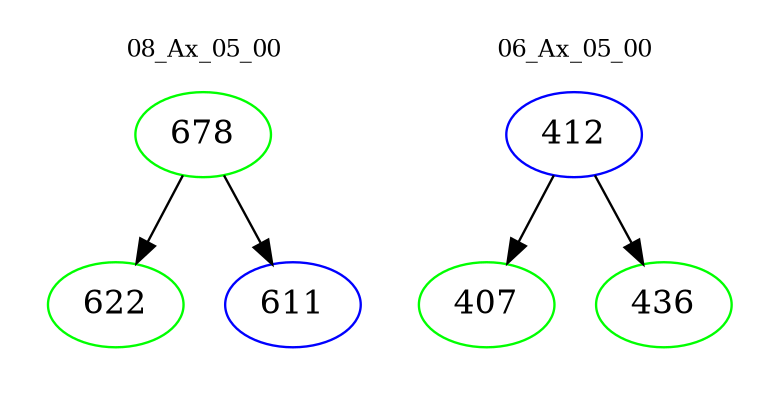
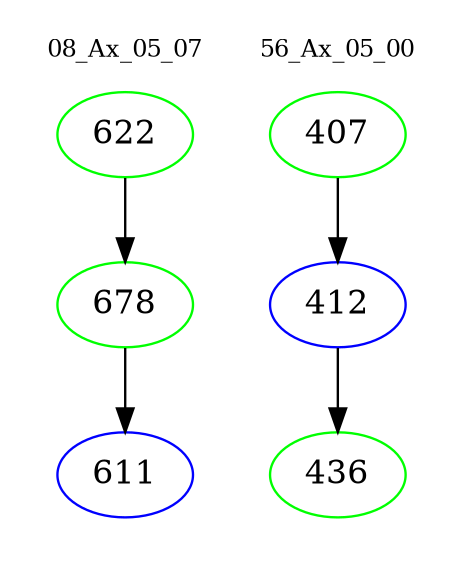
(204, 51) -> (125, 51)
(575, 51) -> (338, 51)
(165, 209) -> (125, 208)
(536, 209) -> (338, 208)
